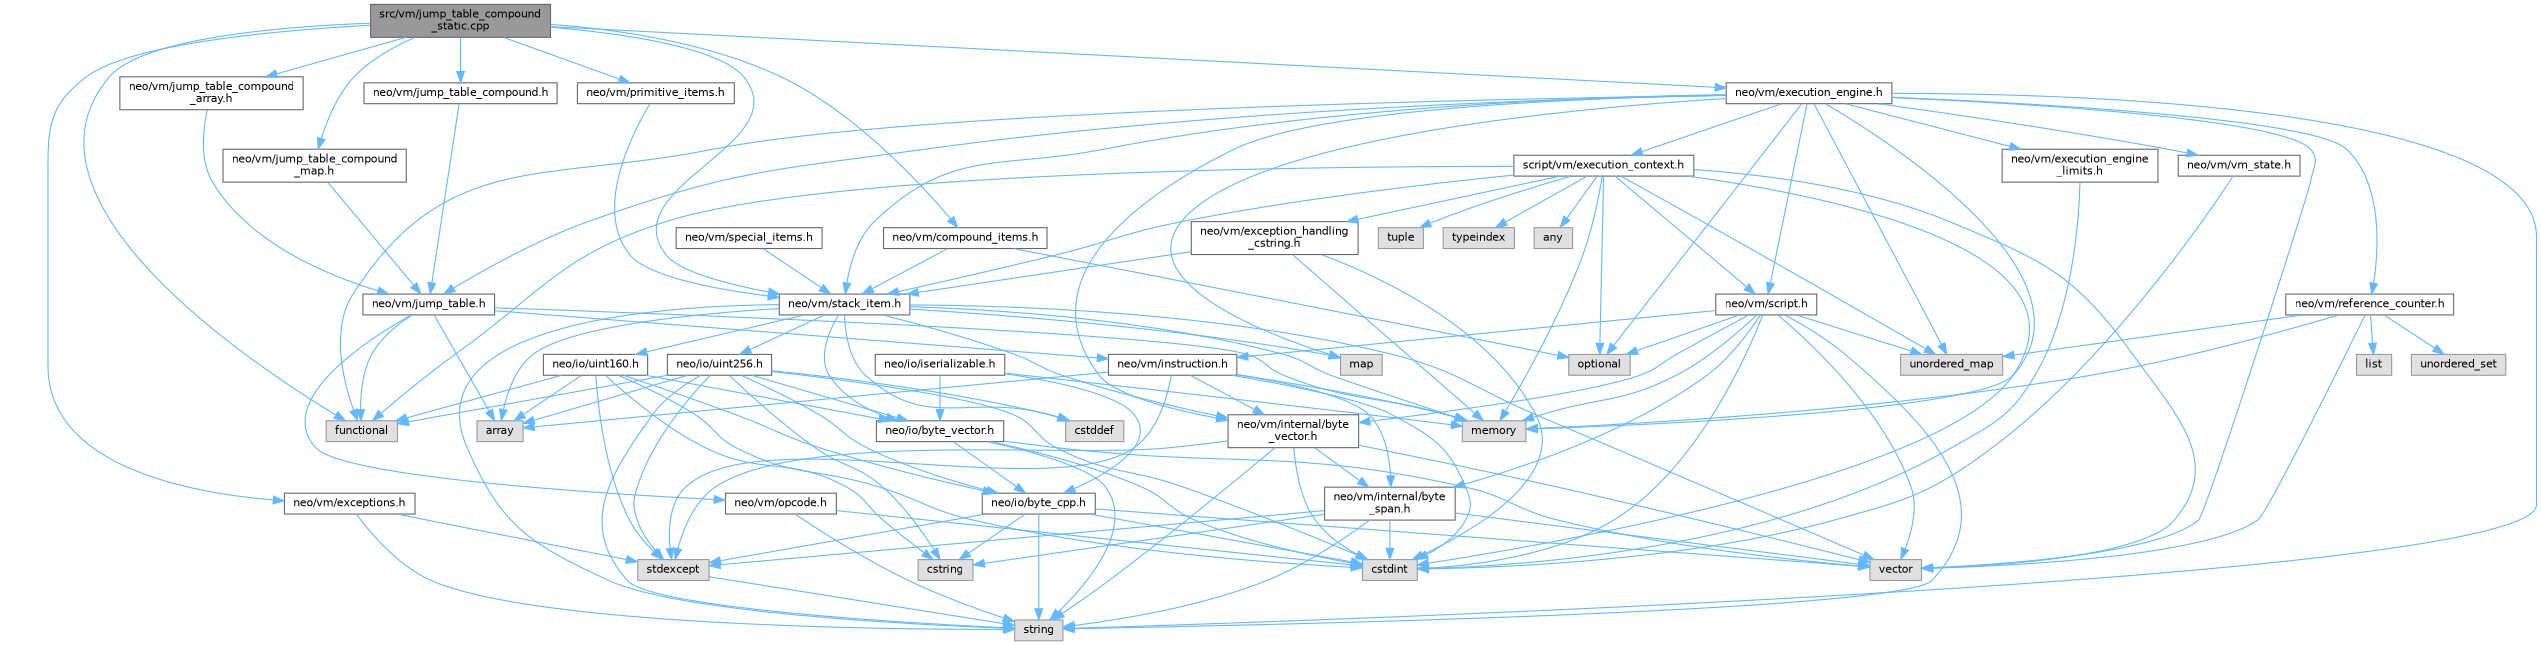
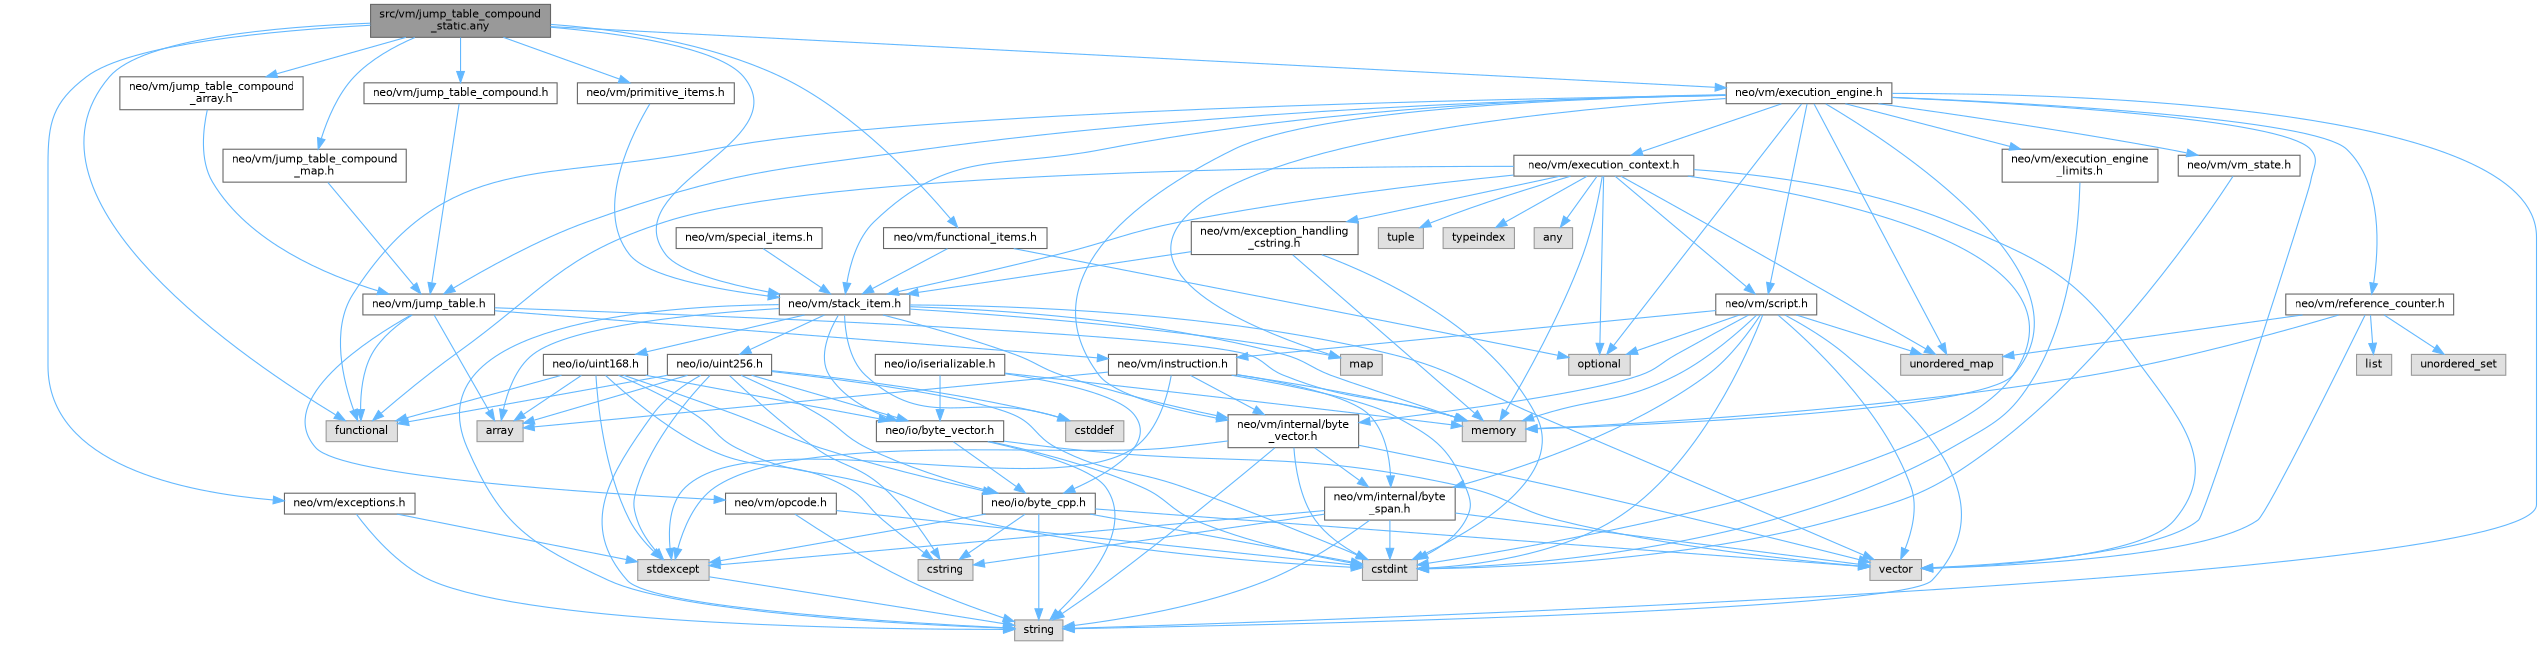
(461, 21) -> (461, 21)
(1604, 166) -> (1604, 166)
(965, 238) -> (965, 238)
(596, 365) -> (596, 365)
